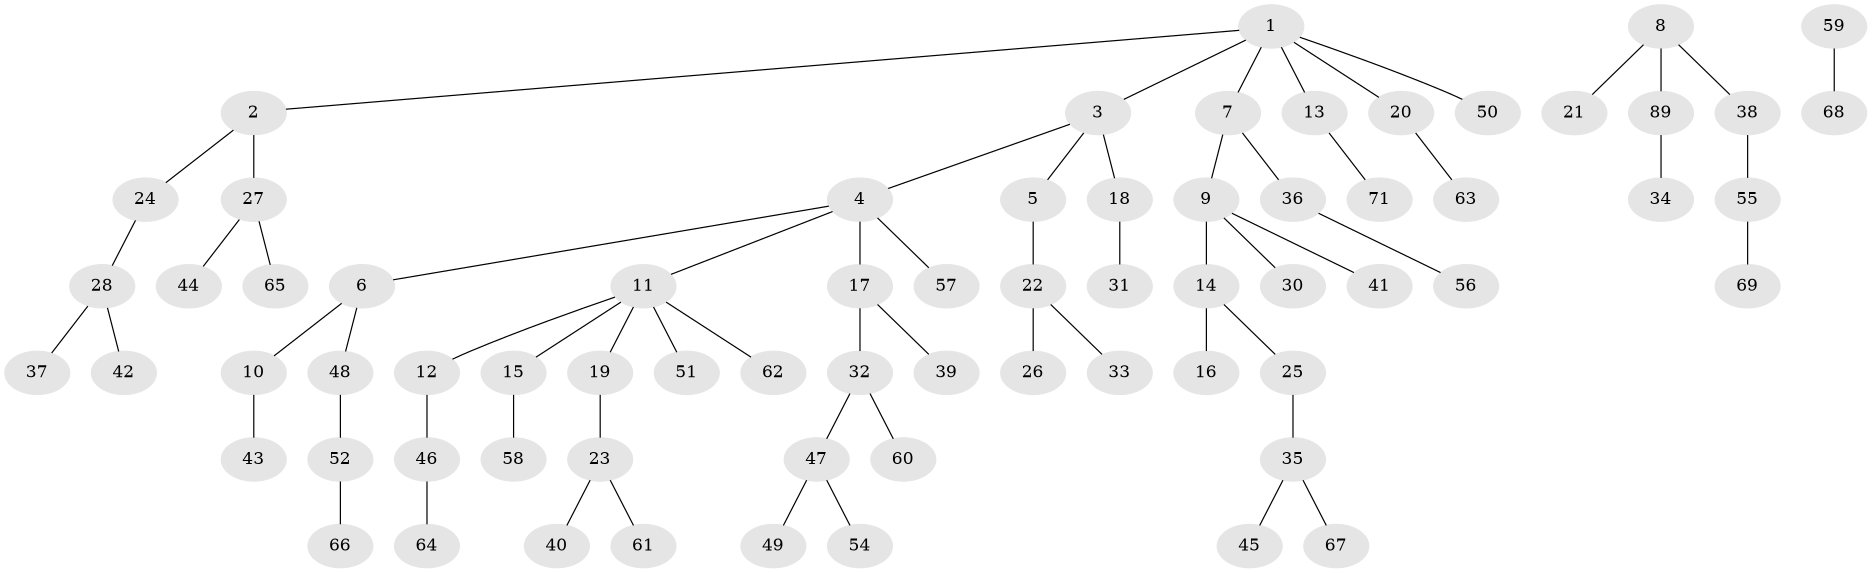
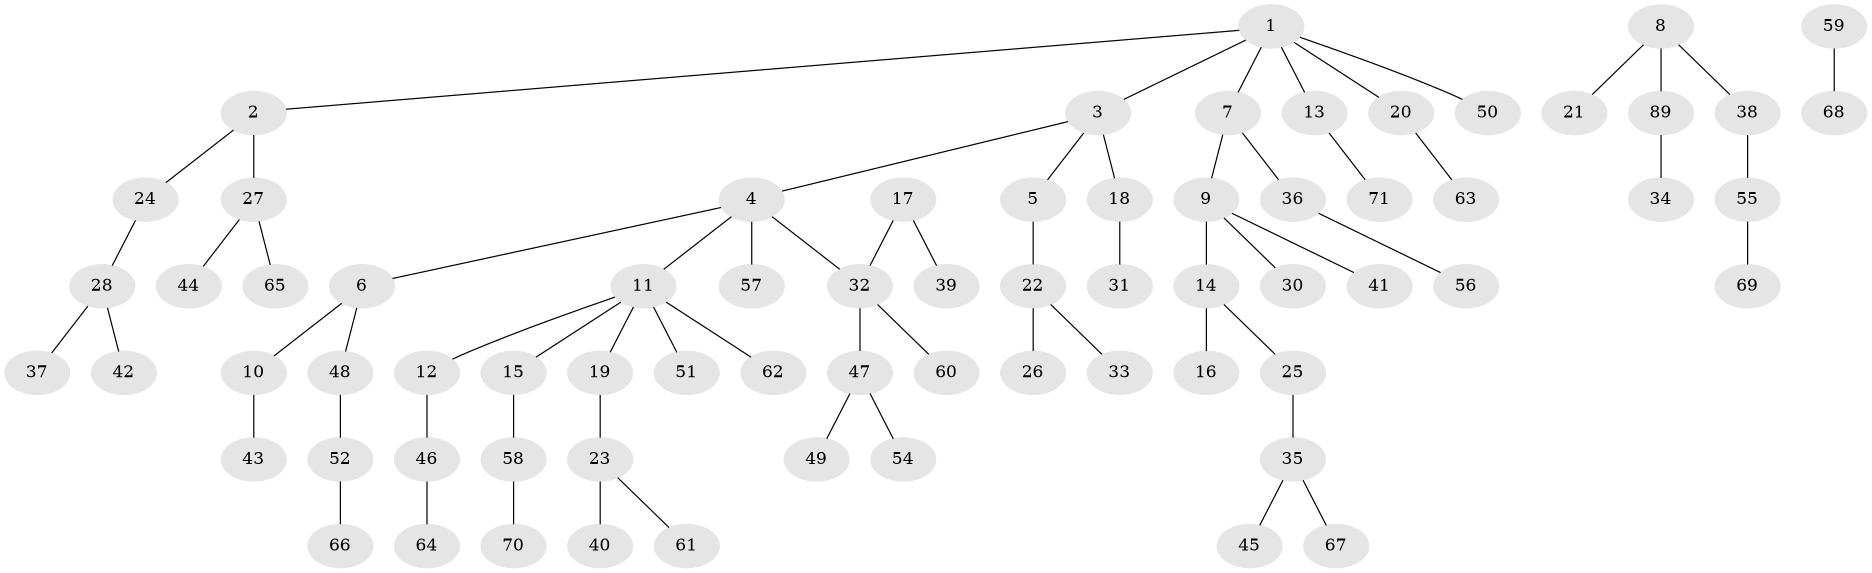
(860, 243) -> (806, 243)
none -> (514, 546)
